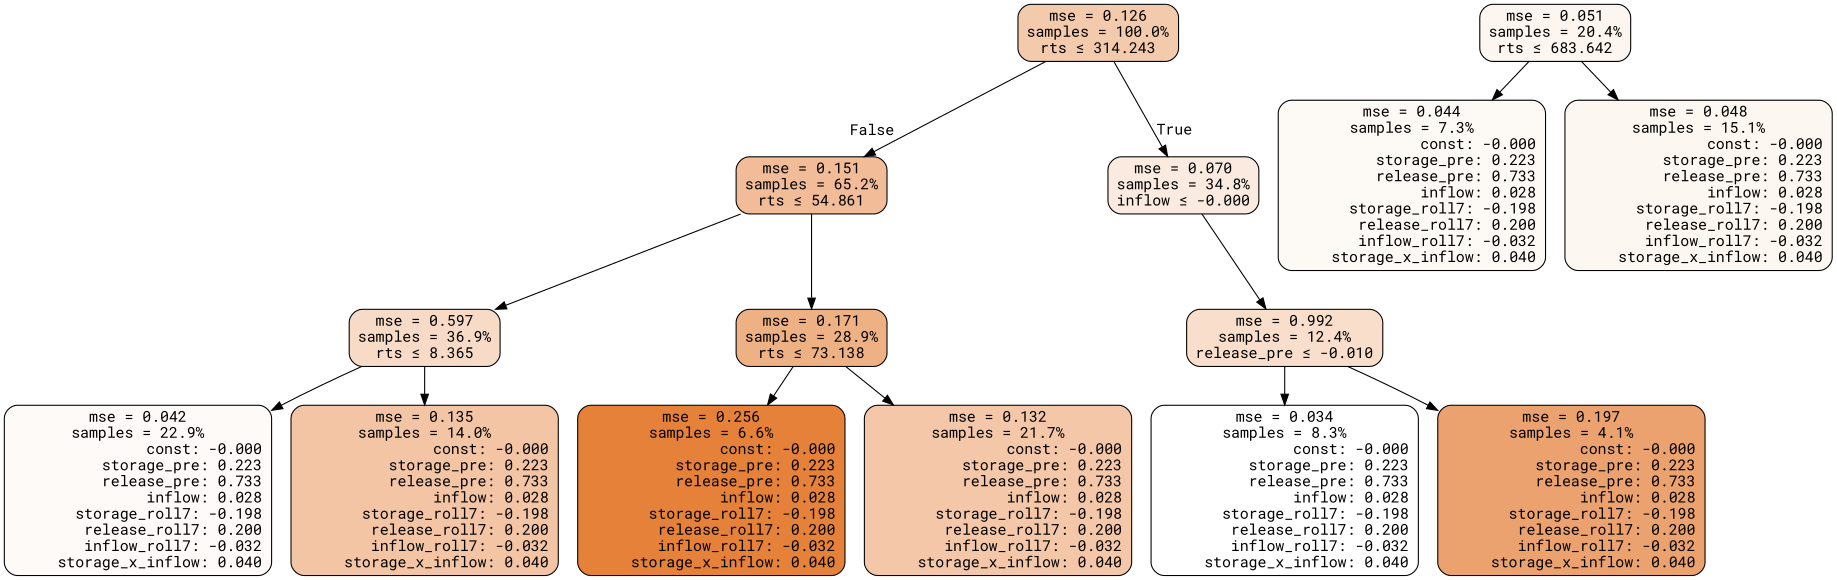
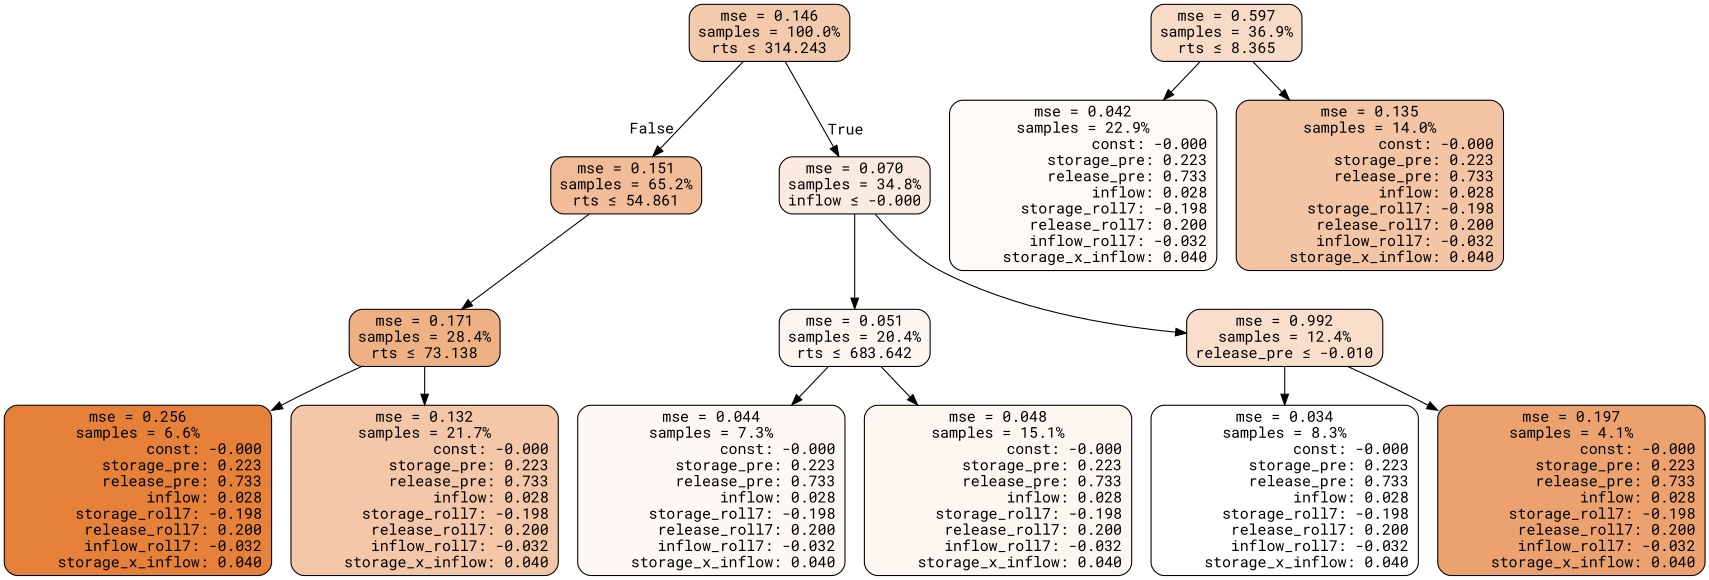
(1098, 33) -> (770, 33)
none -> (855, 256)
(623, 260) -> none
(812, 338) -> (425, 338)
